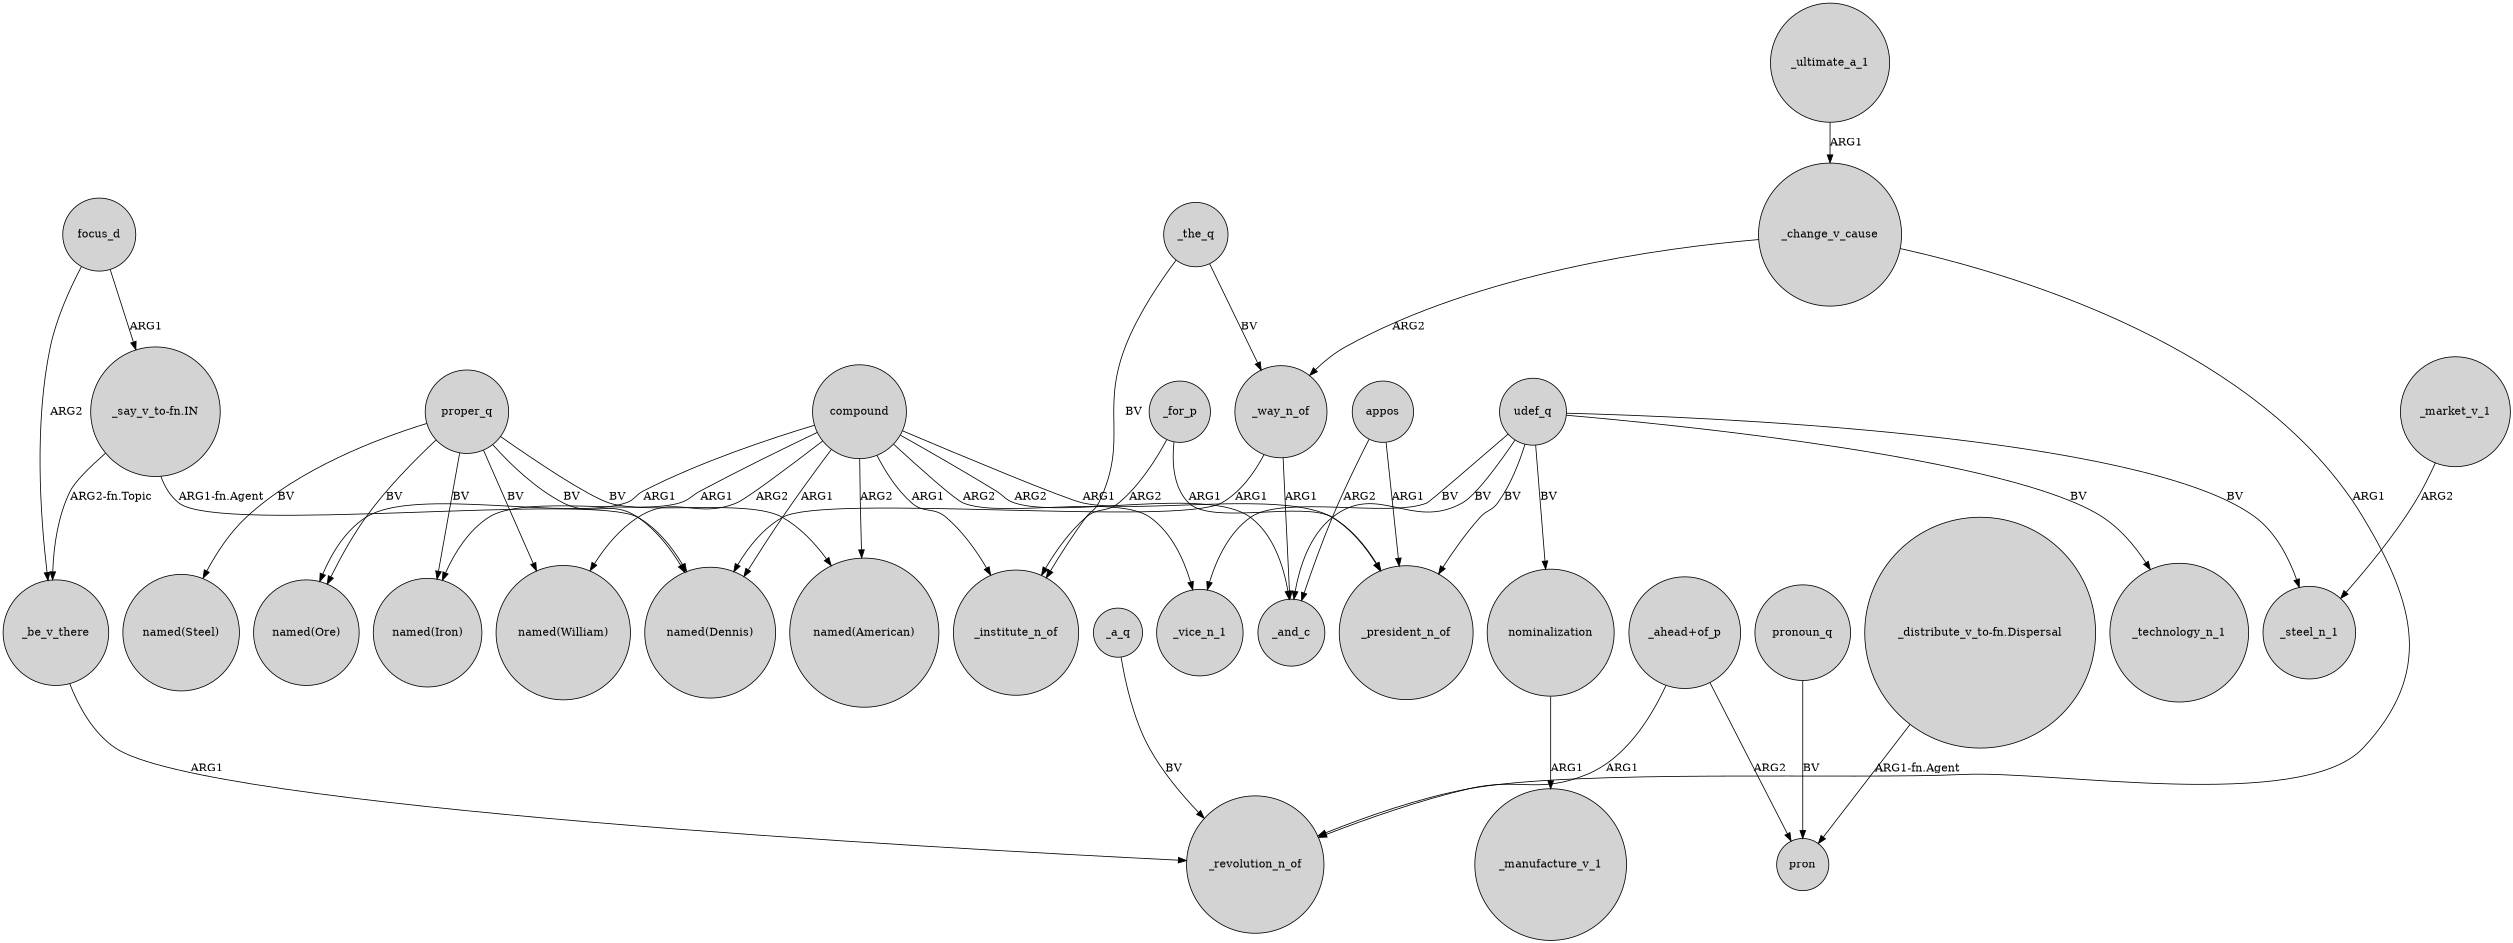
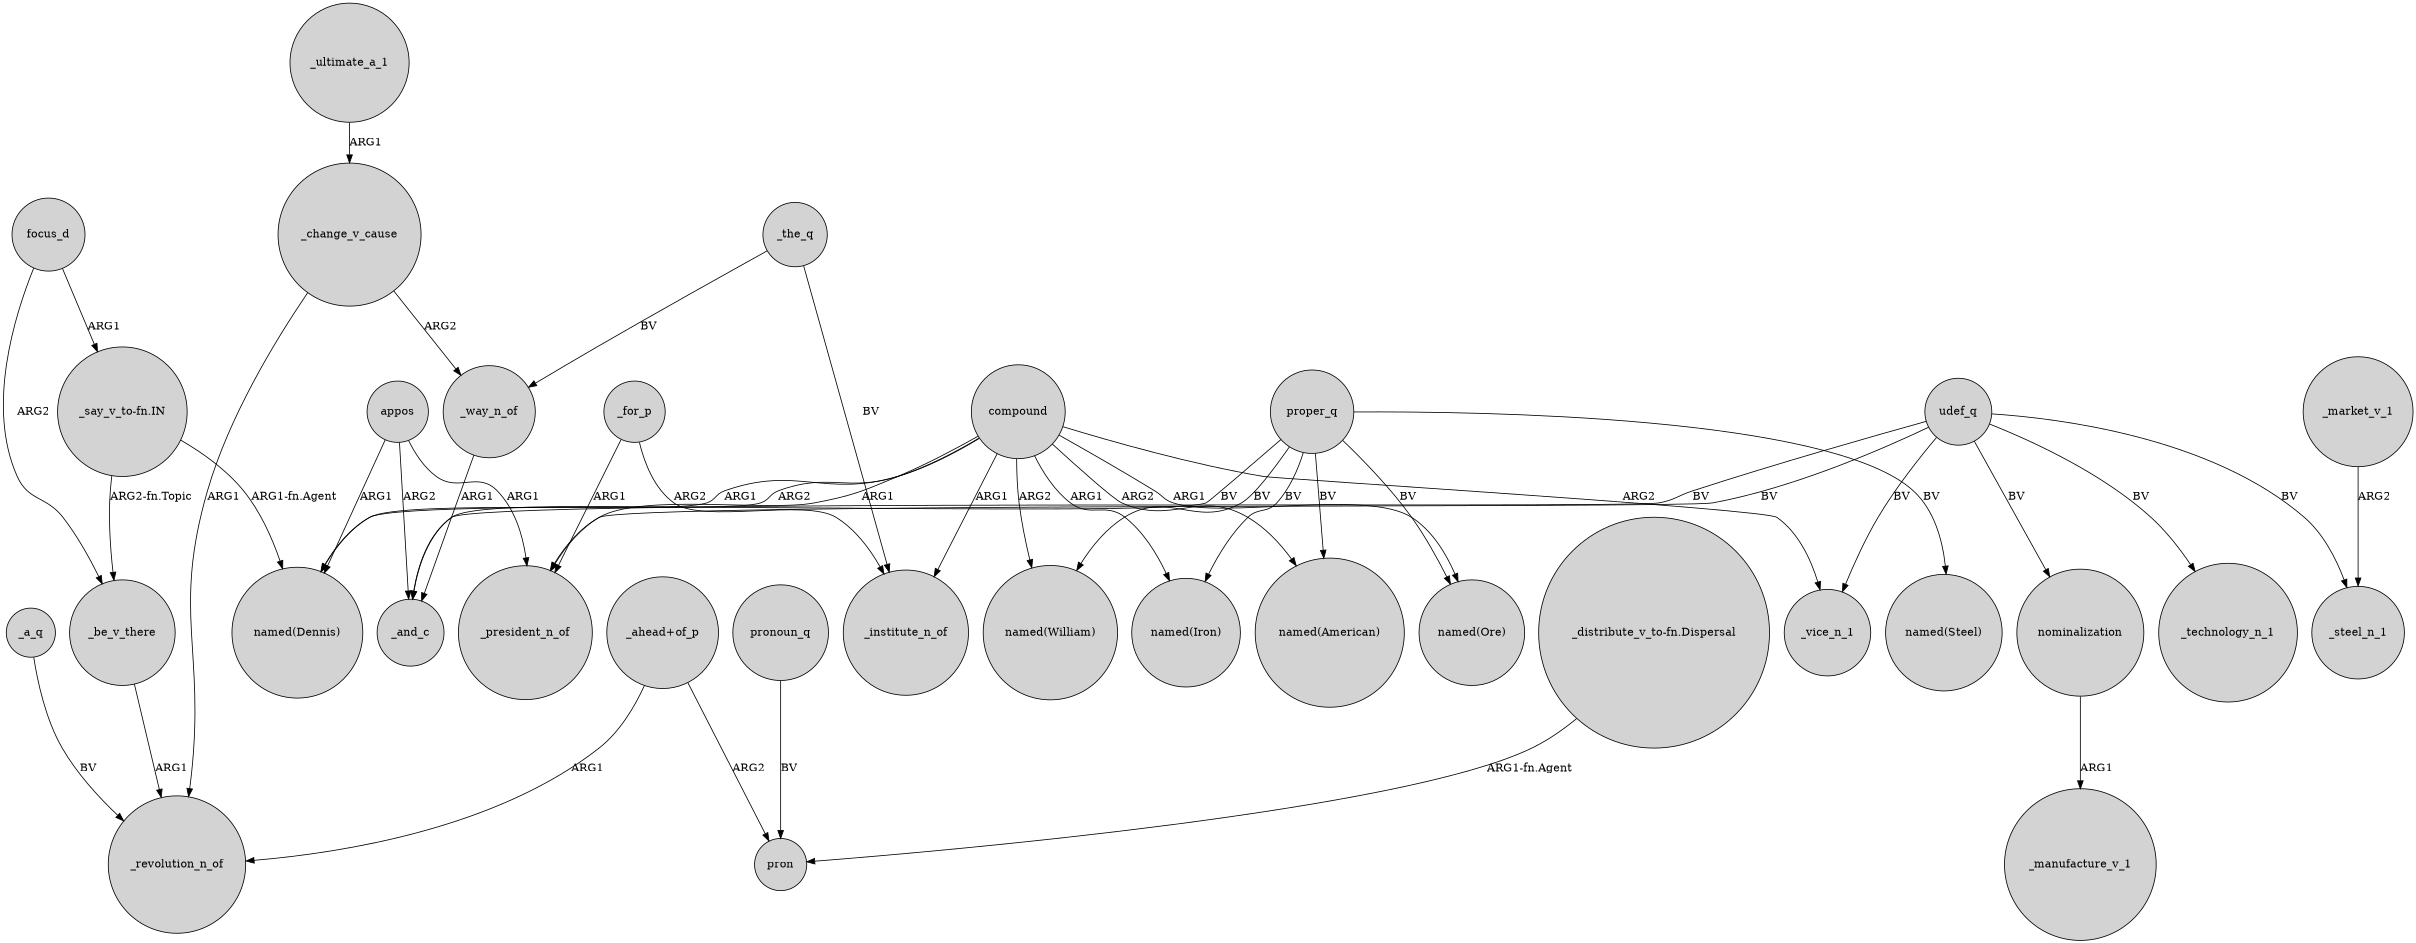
(959, 509) -> (356, 503)
